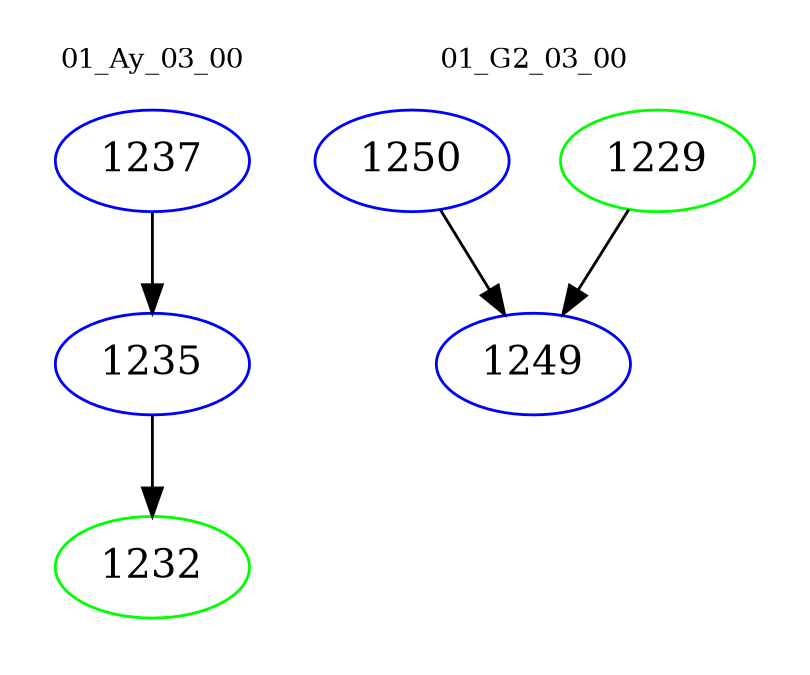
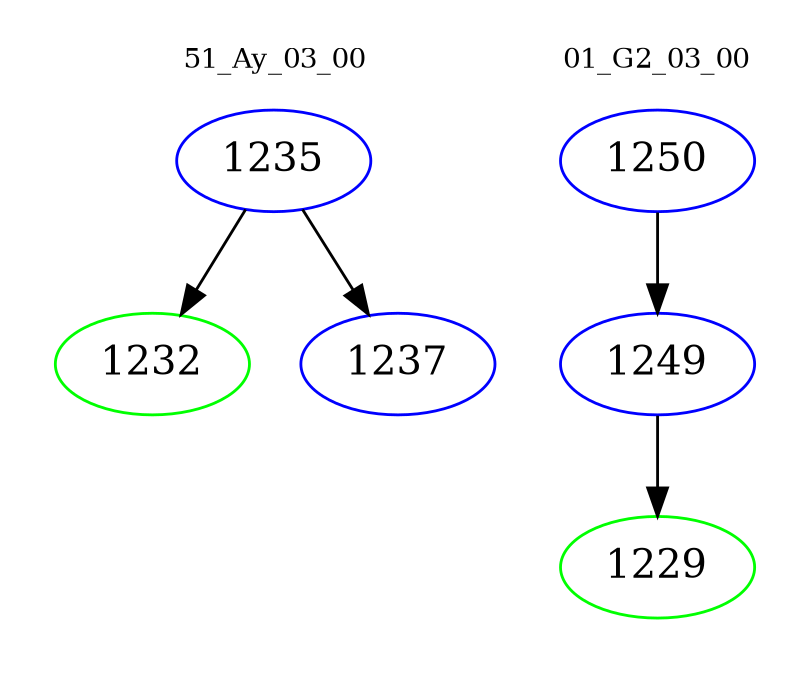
(152, 61) -> (275, 61)
(152, 249) -> (328, 250)
(604, 250) -> (658, 452)
